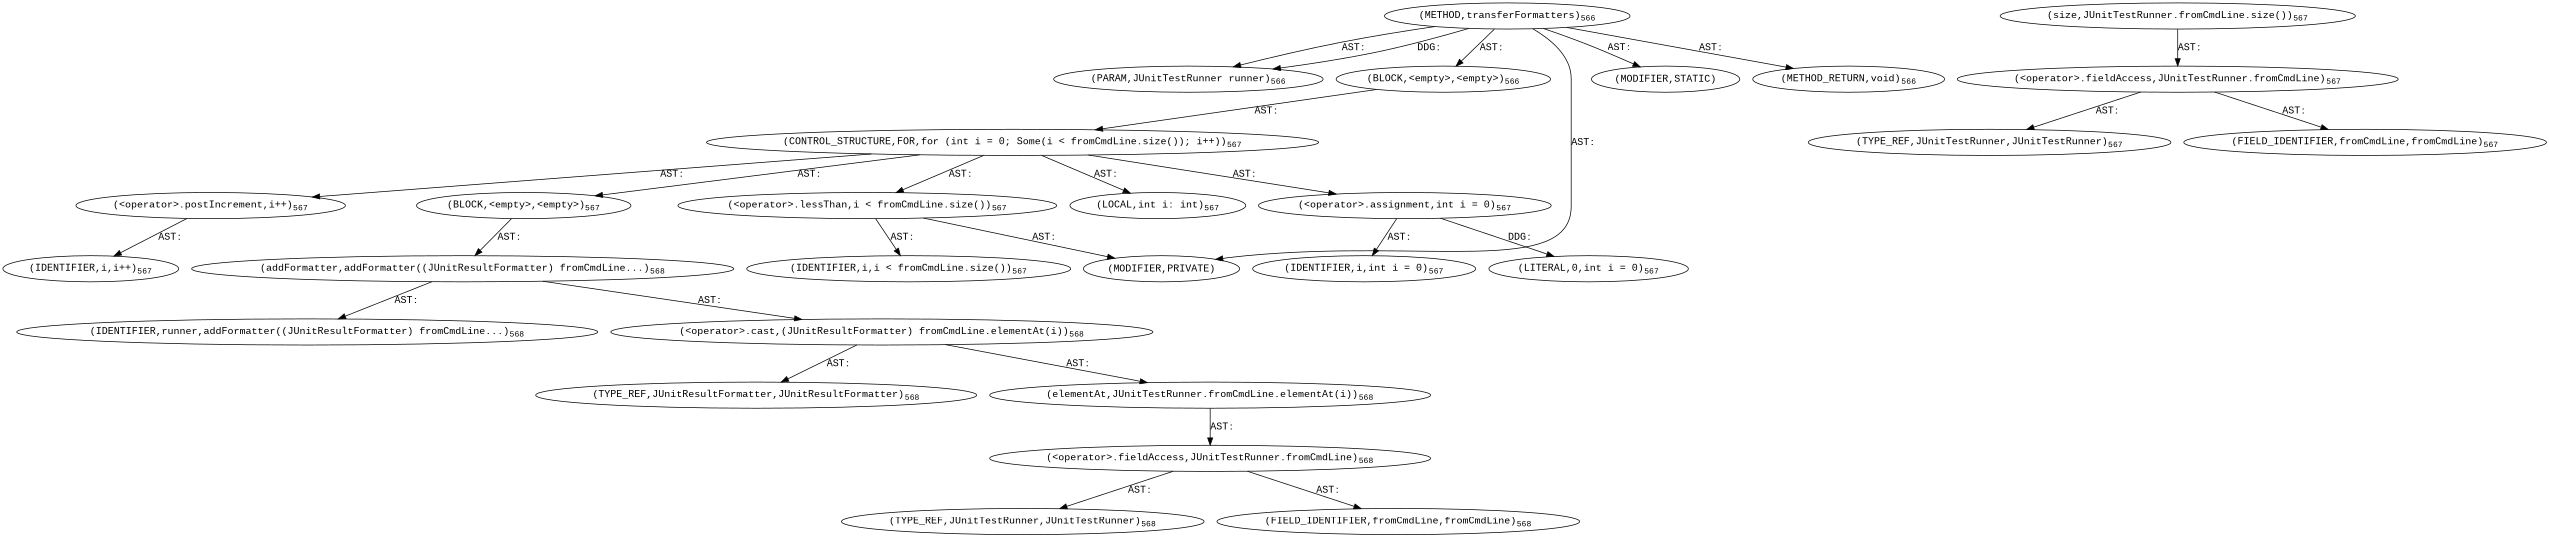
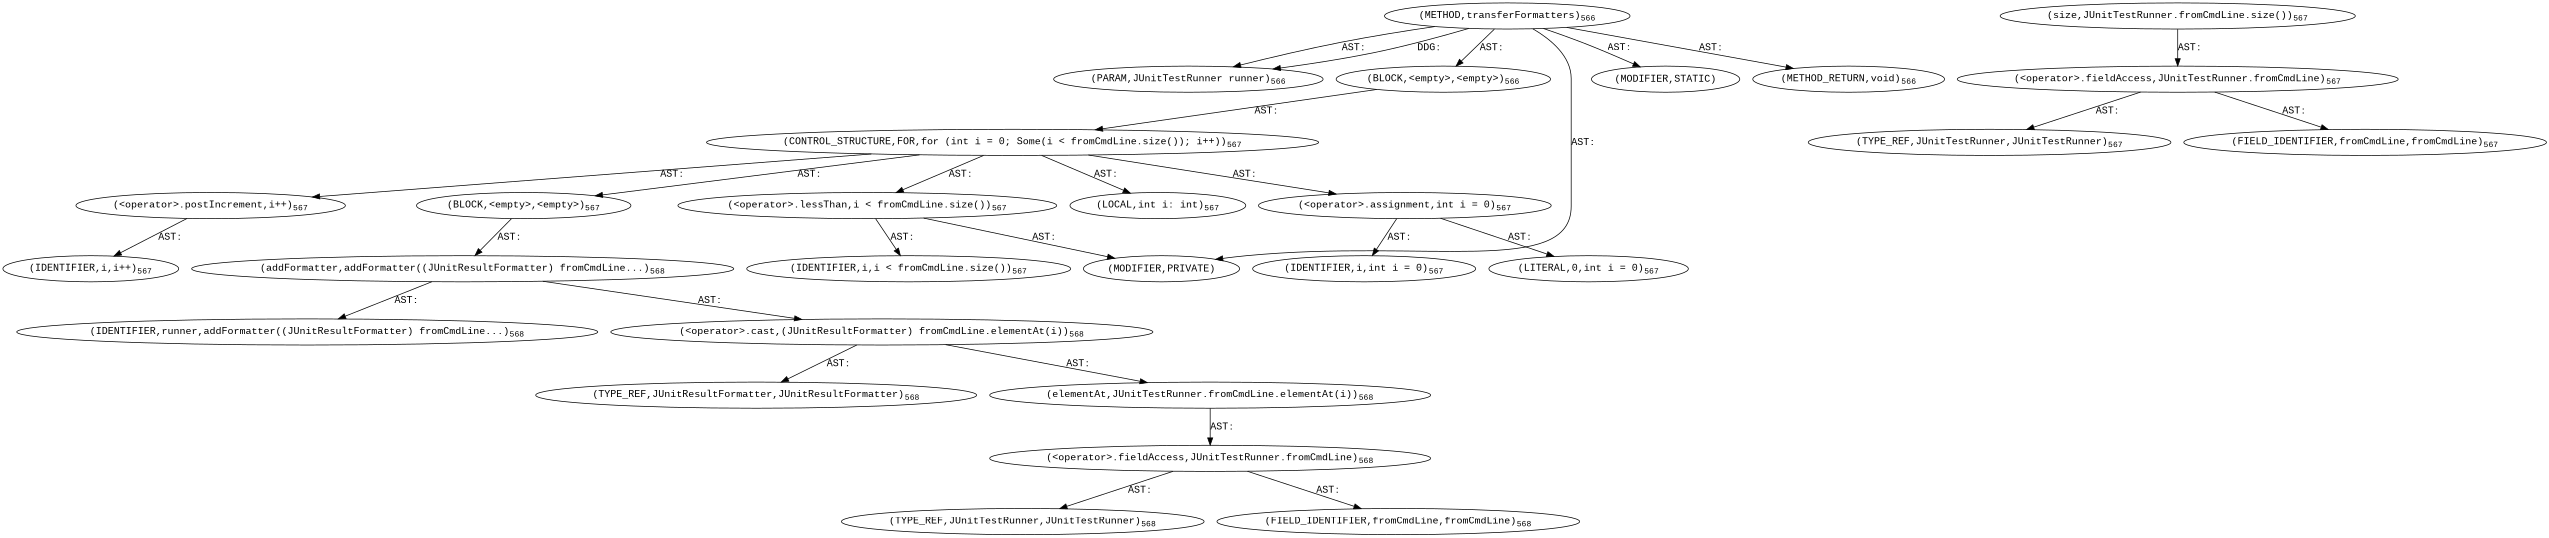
(1523, 237) -> (1523, 237)
